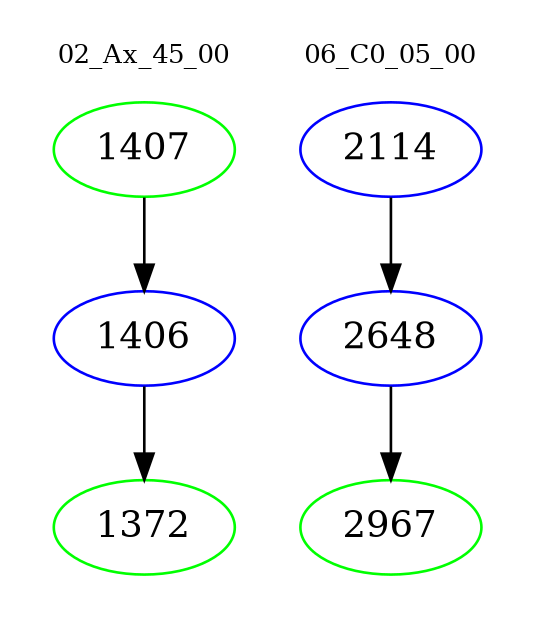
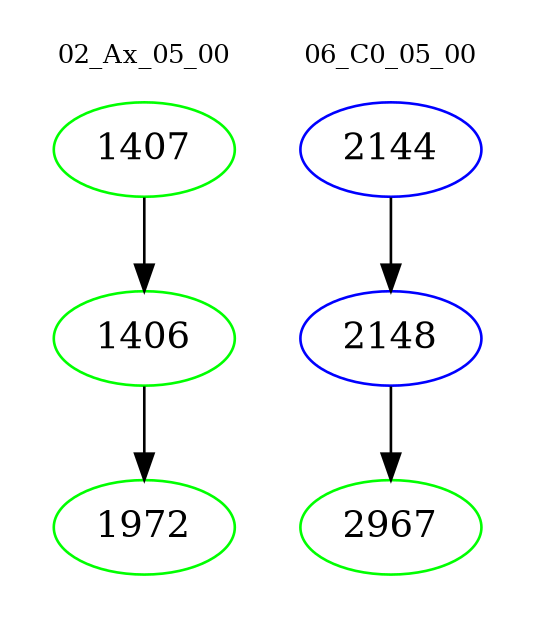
(144, 56) -> (144, 56)
(391, 150) -> (391, 150)
(144, 338) -> (144, 338)
(391, 338) -> (391, 338)
(144, 527) -> (144, 527)
